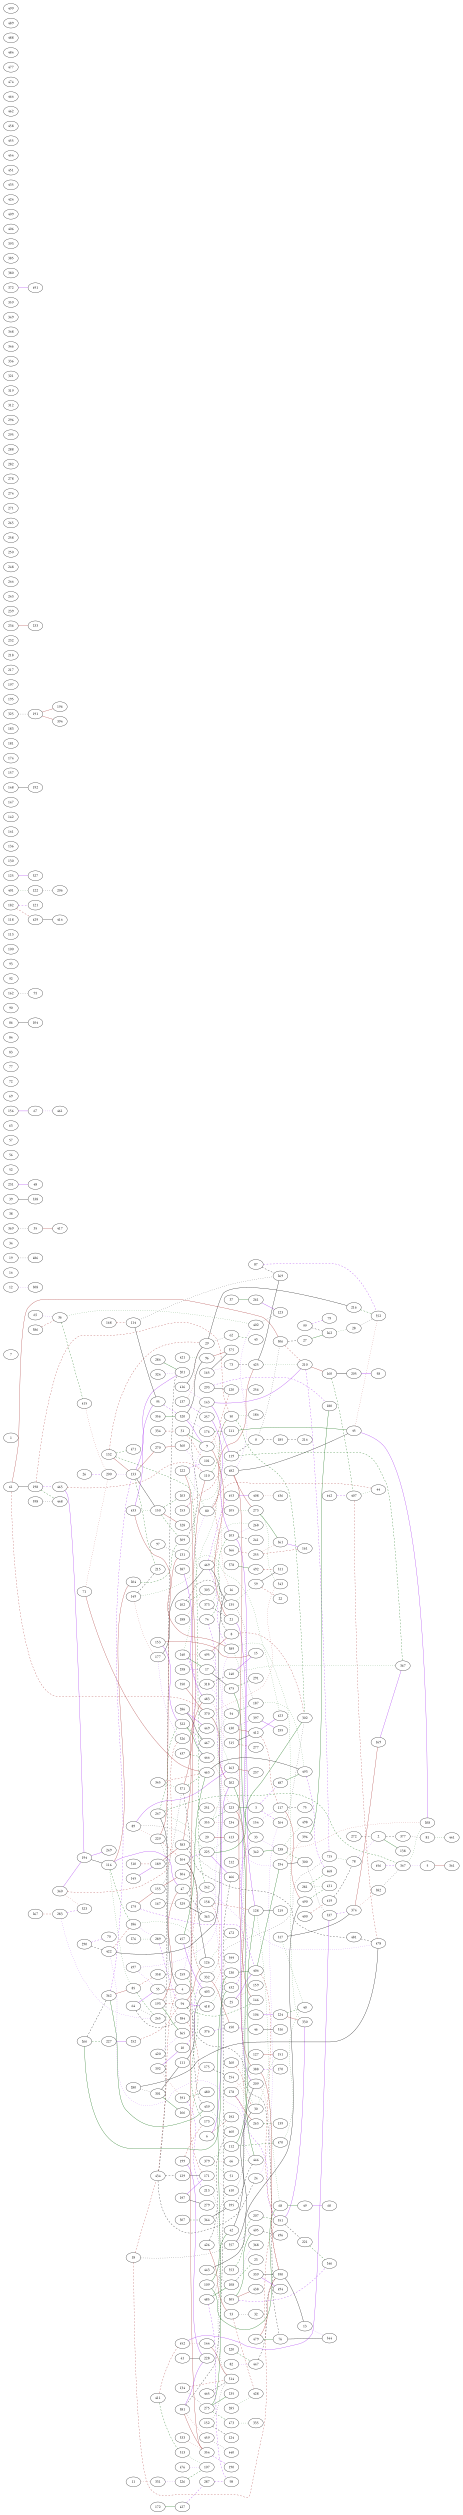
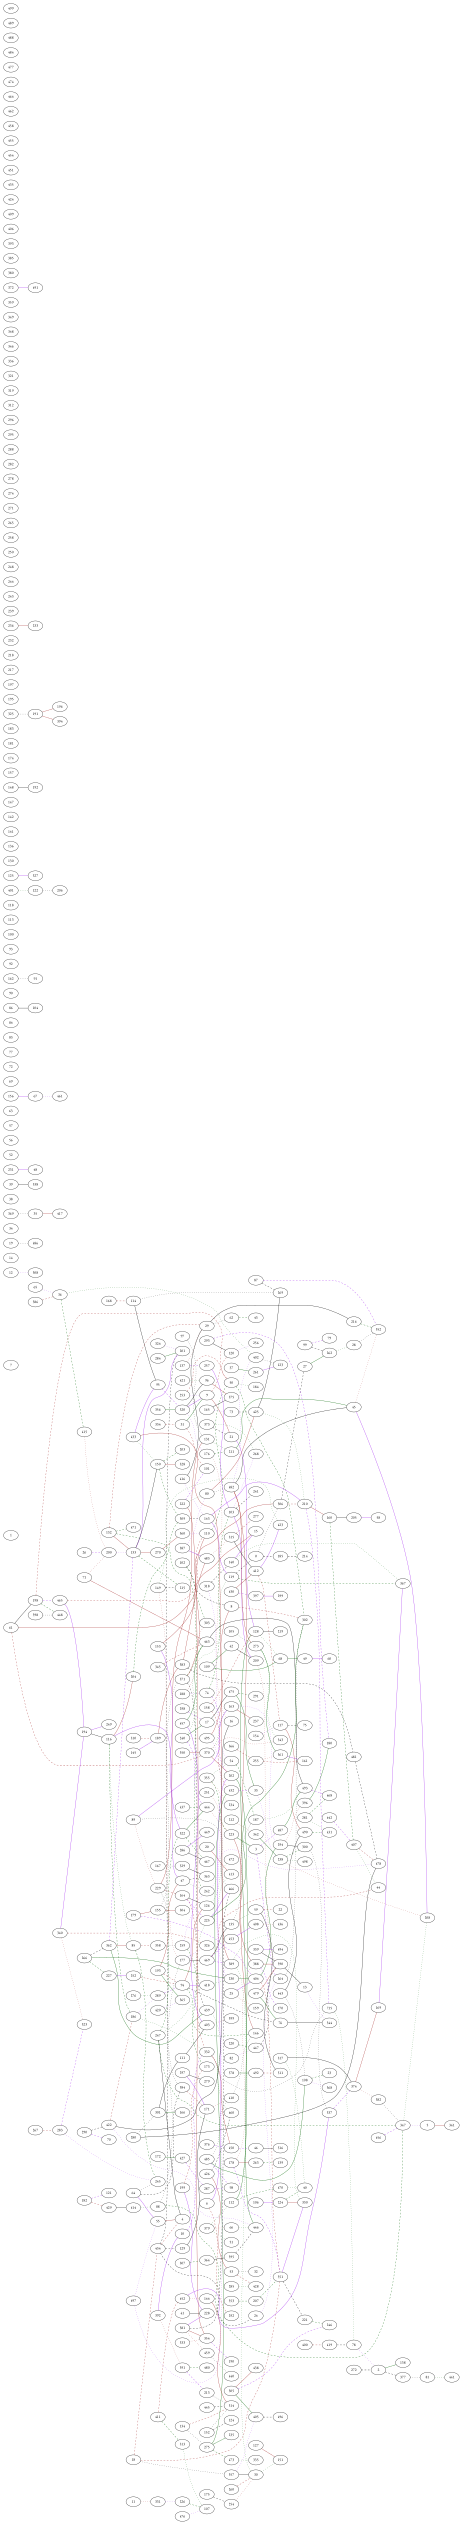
none -> (158, 2207)
